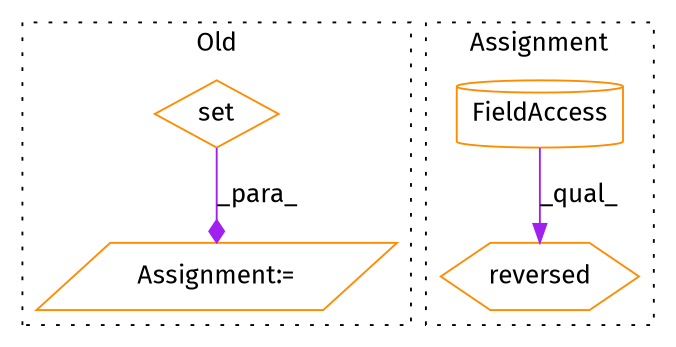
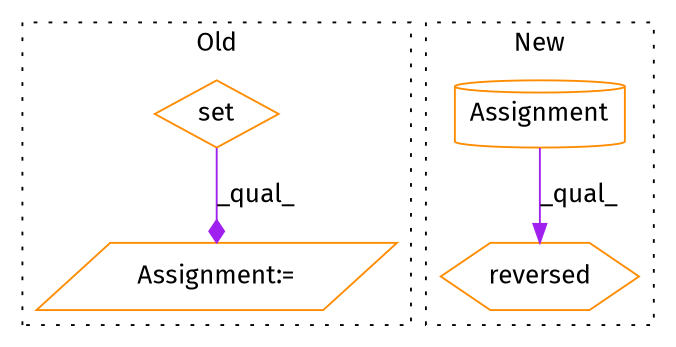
(540, 44) -> (540, 44)
(540, 114) -> (540, 114)
(258, 195) -> (257, 195)
